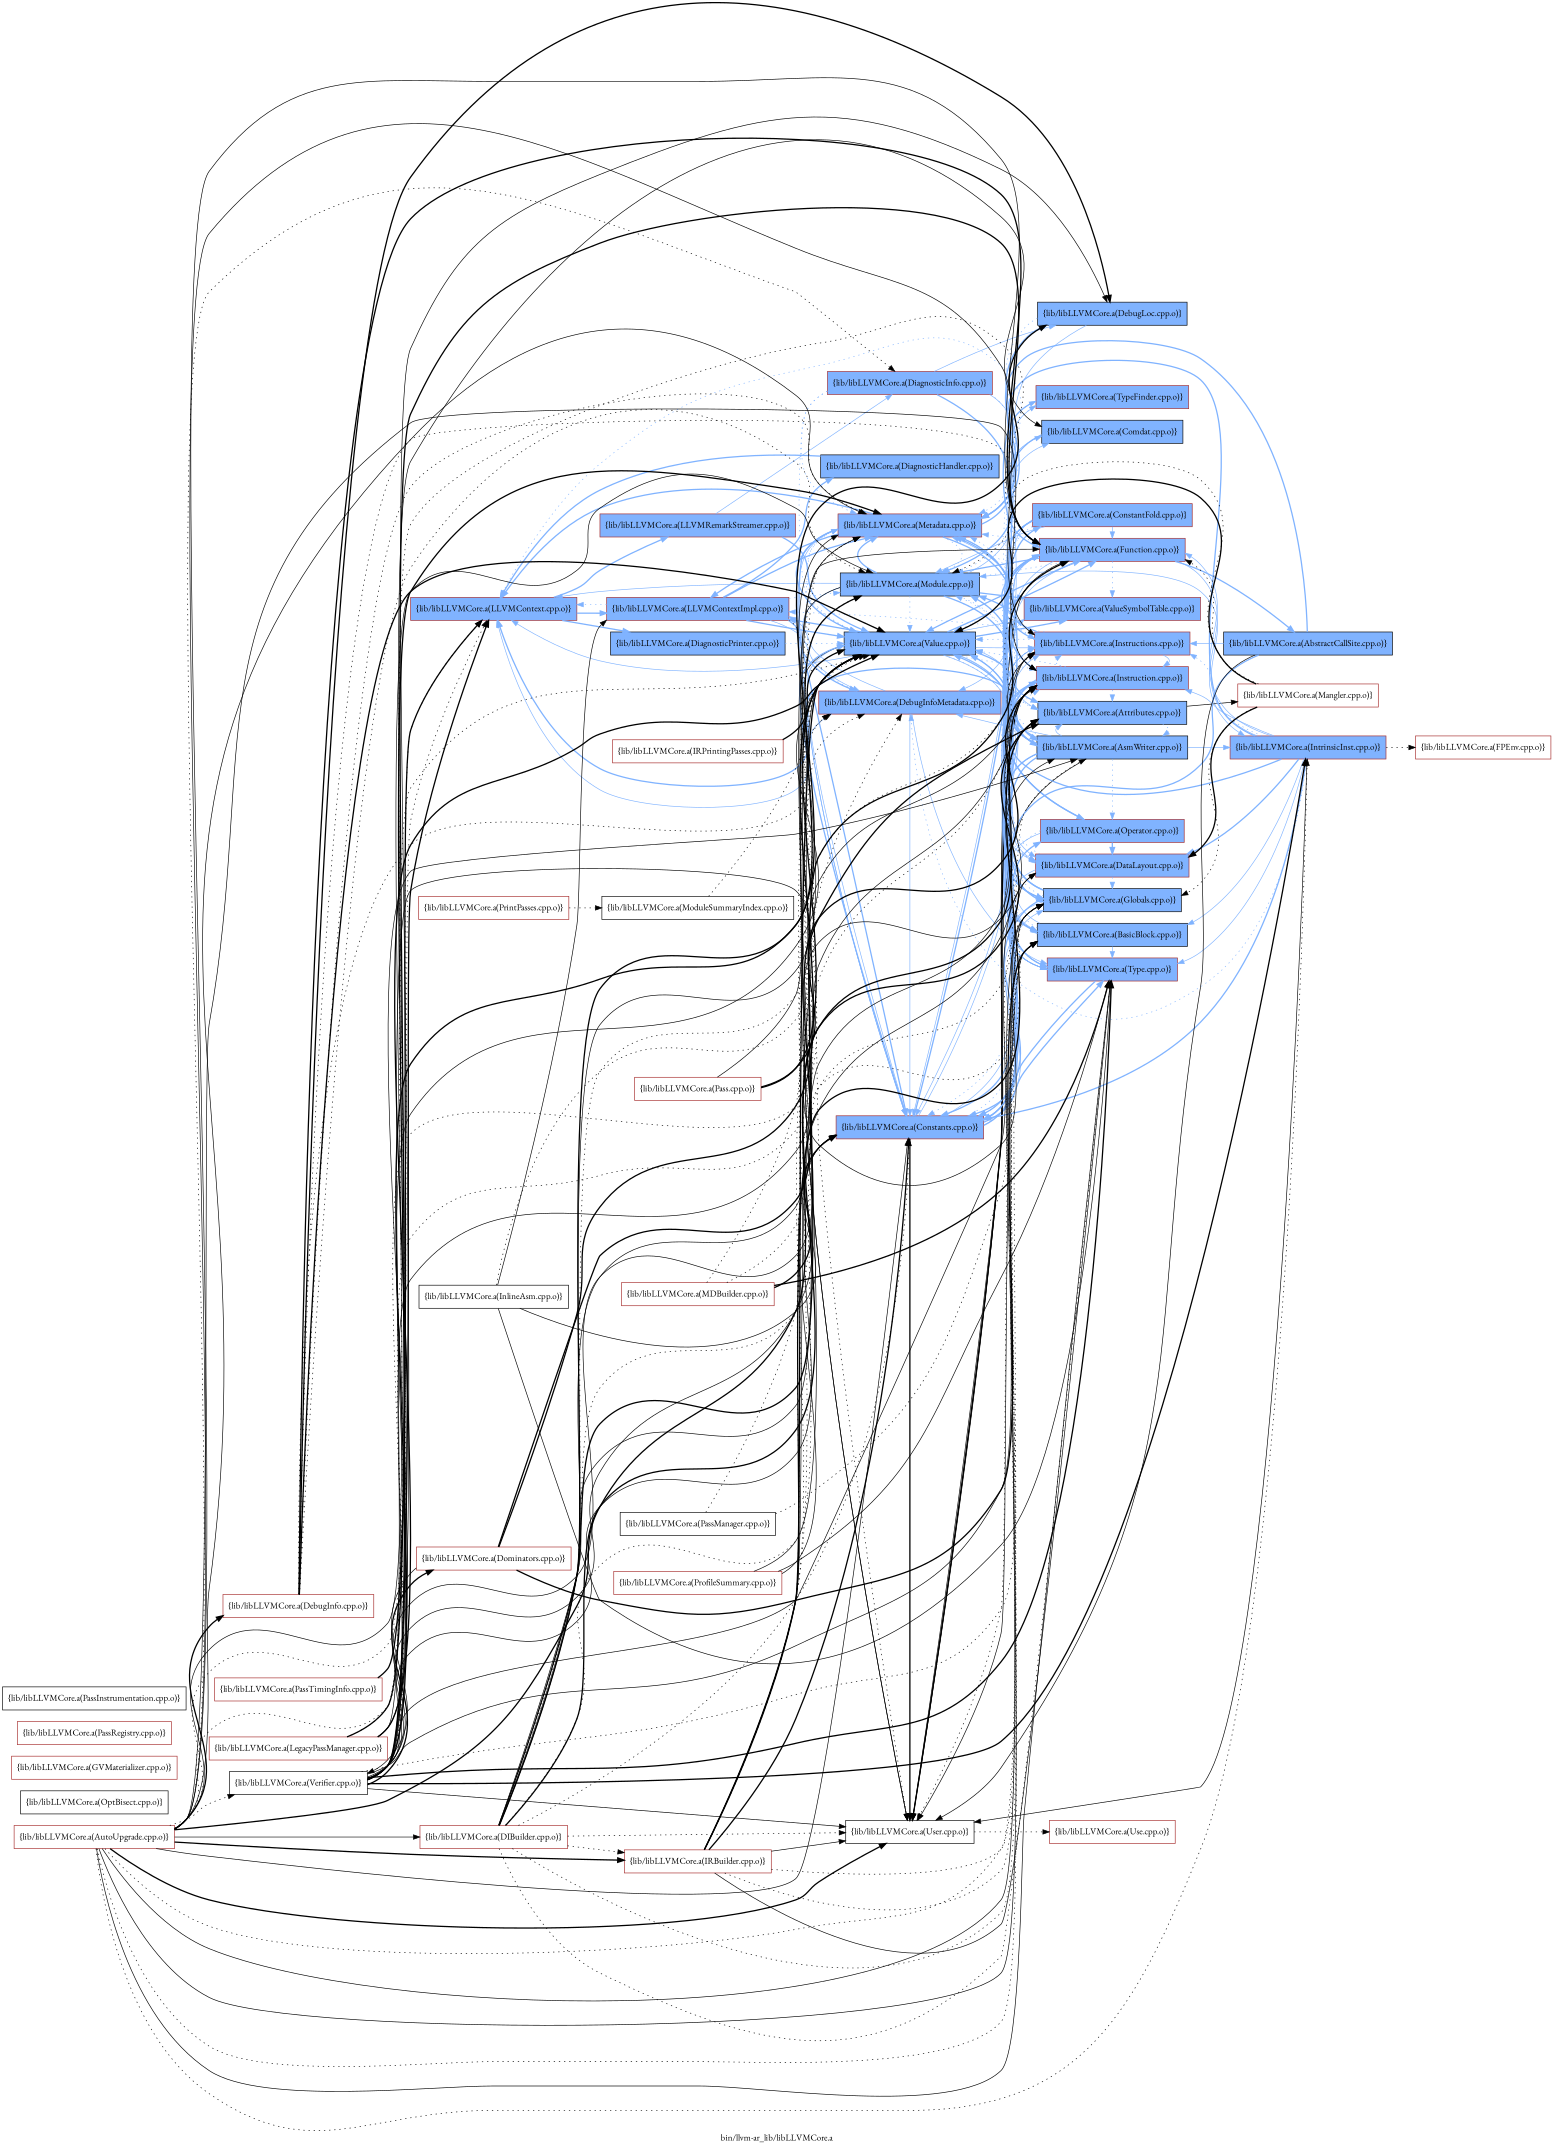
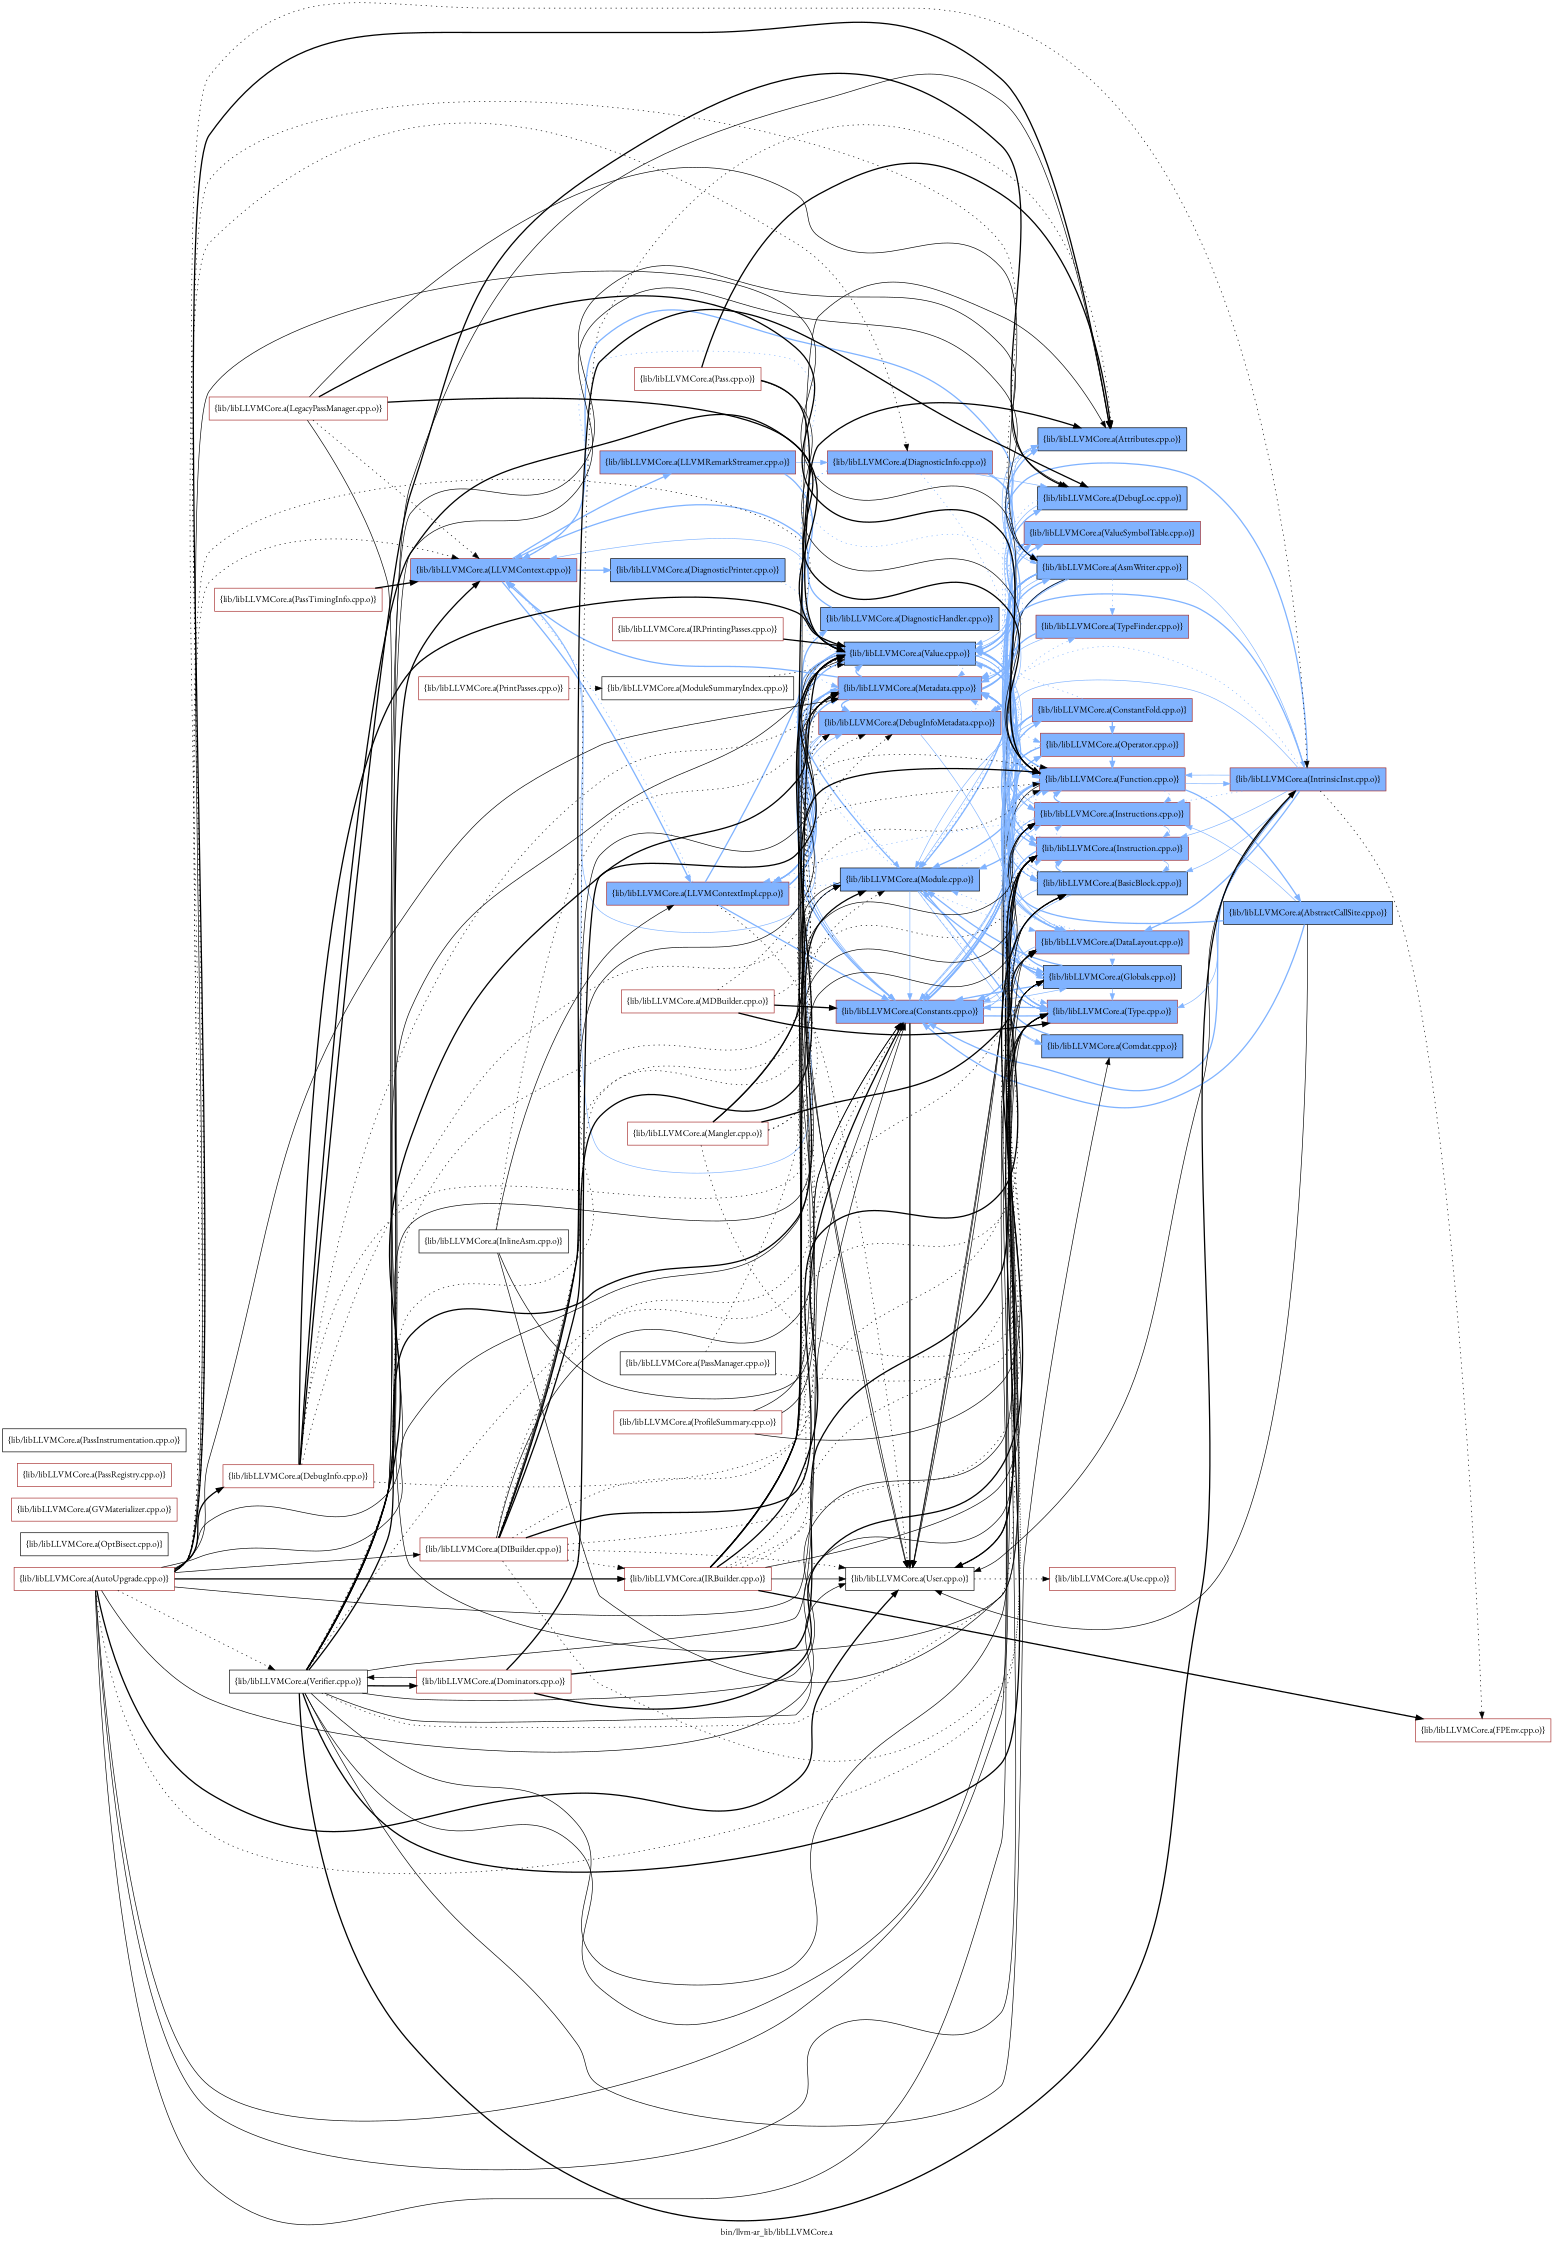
(1207, 704) -> (810, 353)
none -> (1087, 1654)
